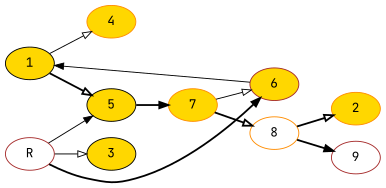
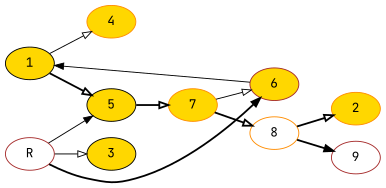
(148, 105) -> (148, 105)
